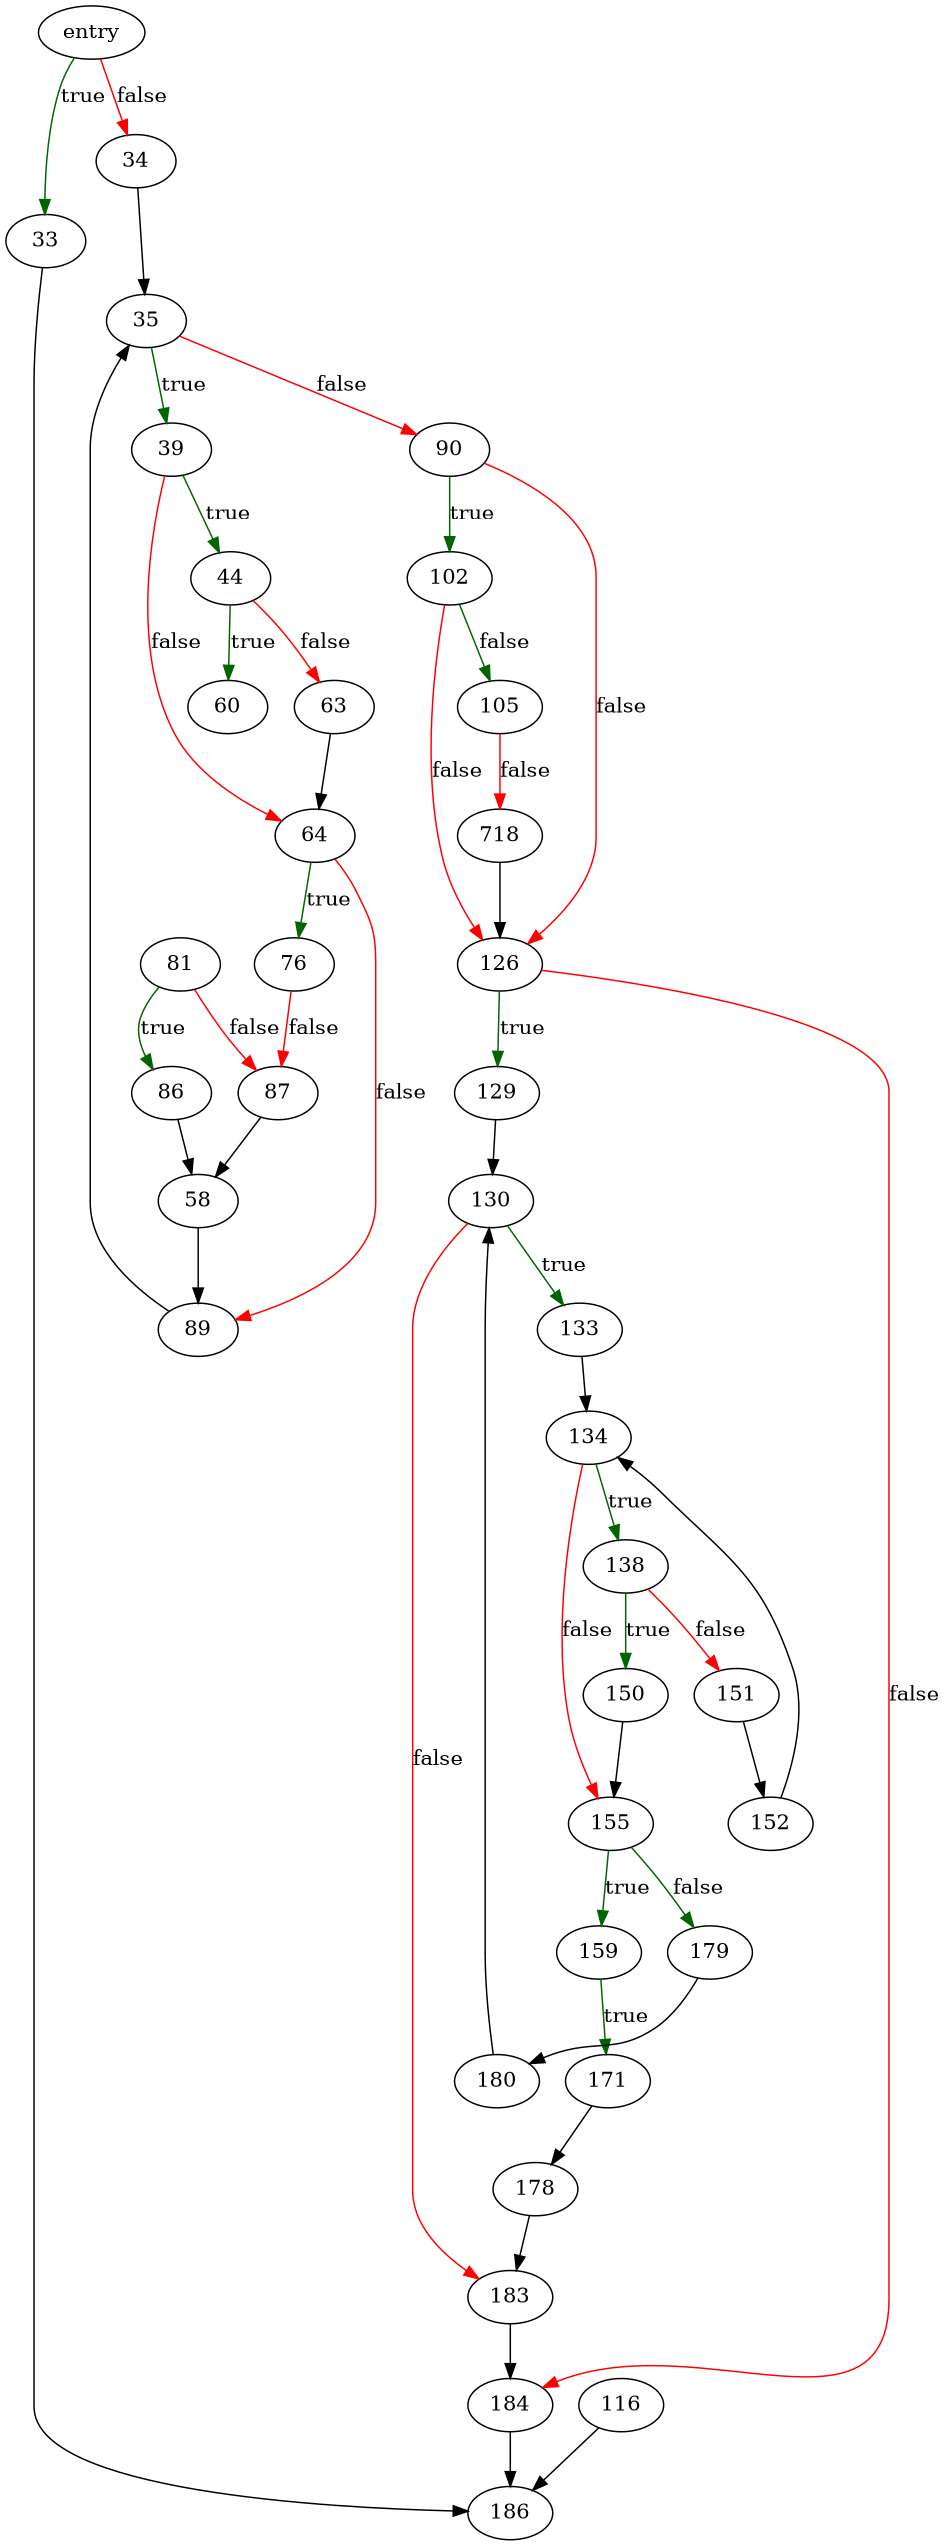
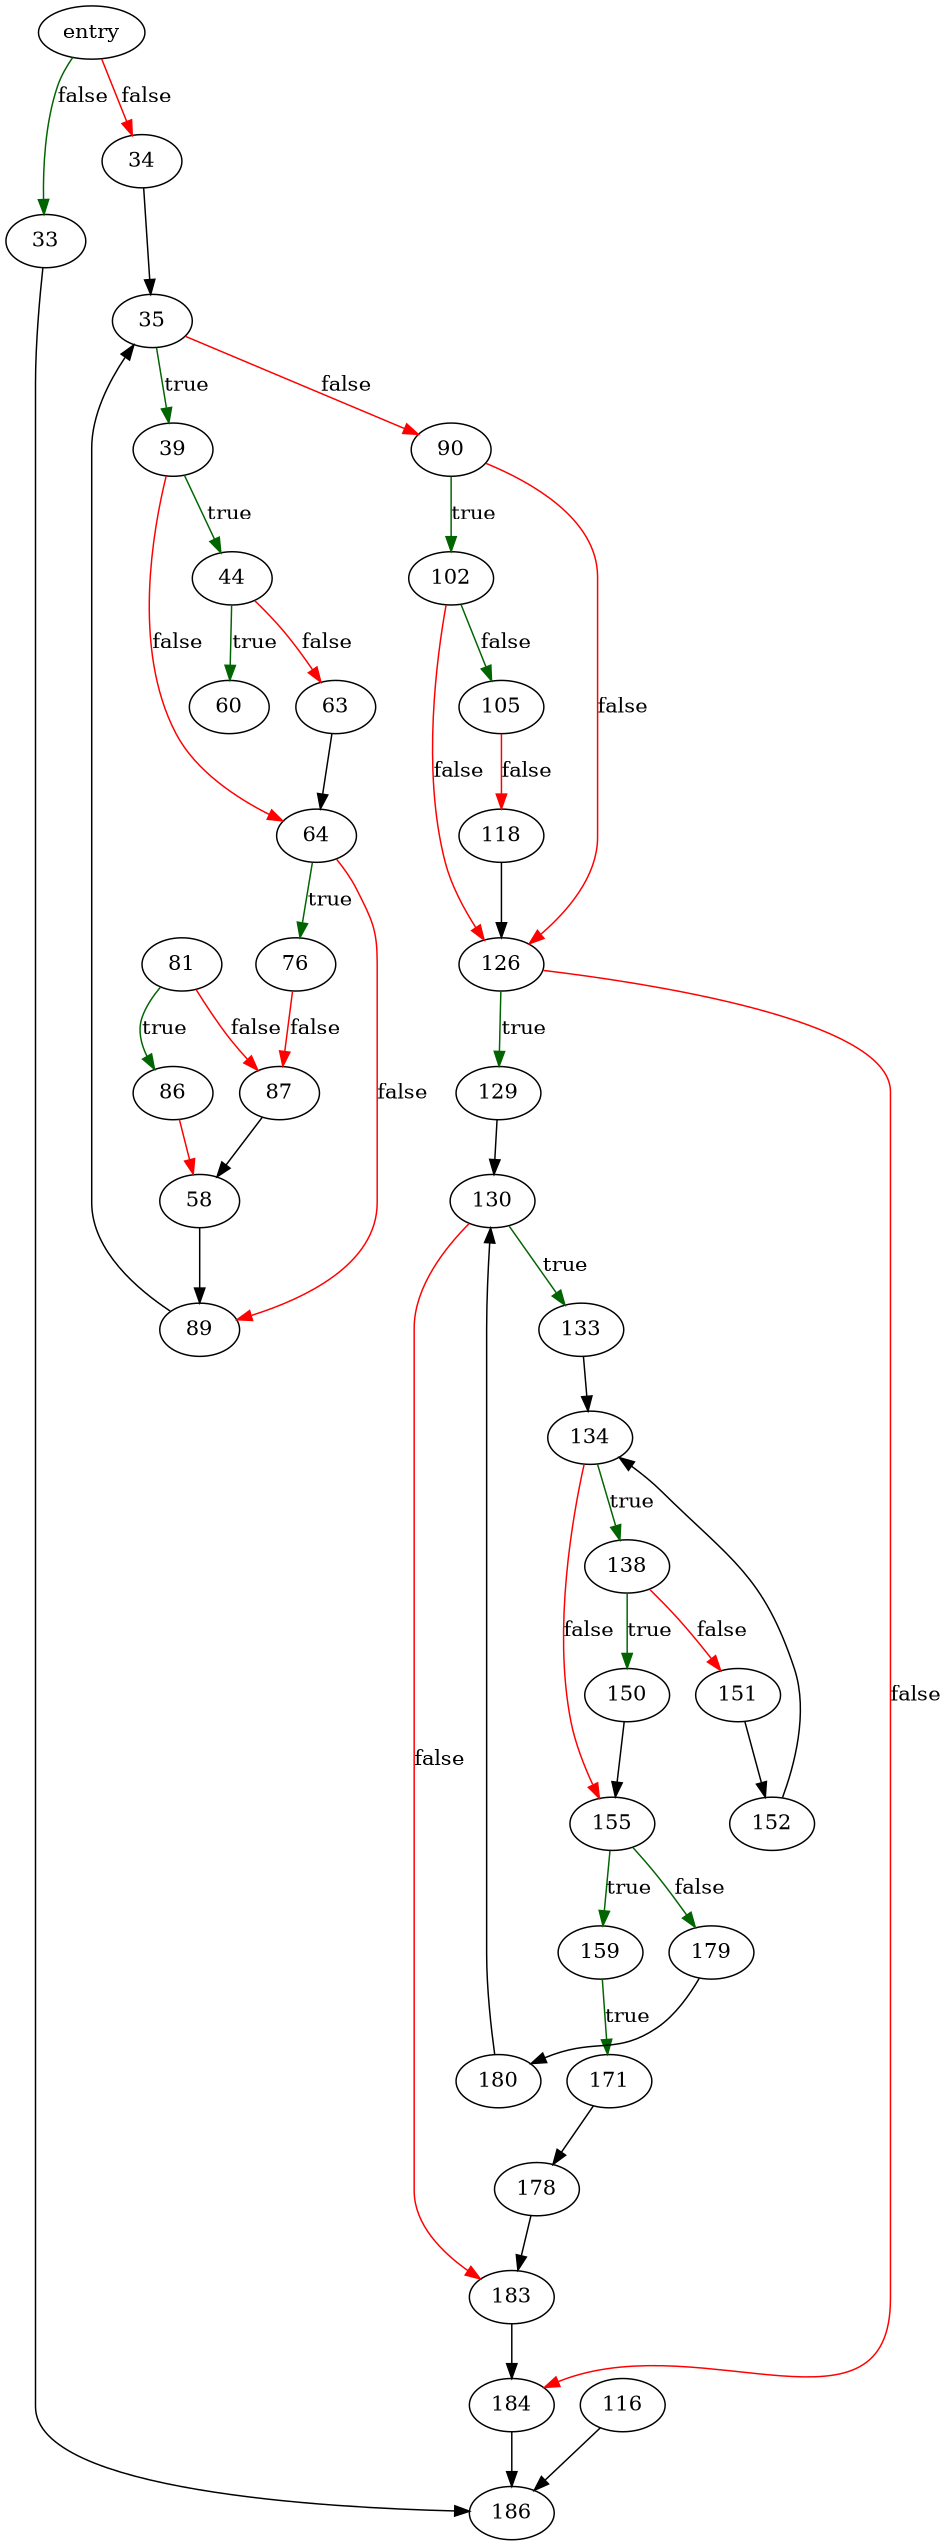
(84, 97) -> (83, 97)
(500, 836) -> (501, 836)
(183, 1140) -> (184, 1140)
